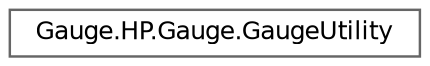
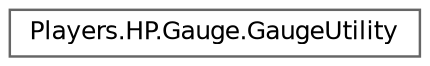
(215, 33) -> (215, 33)
